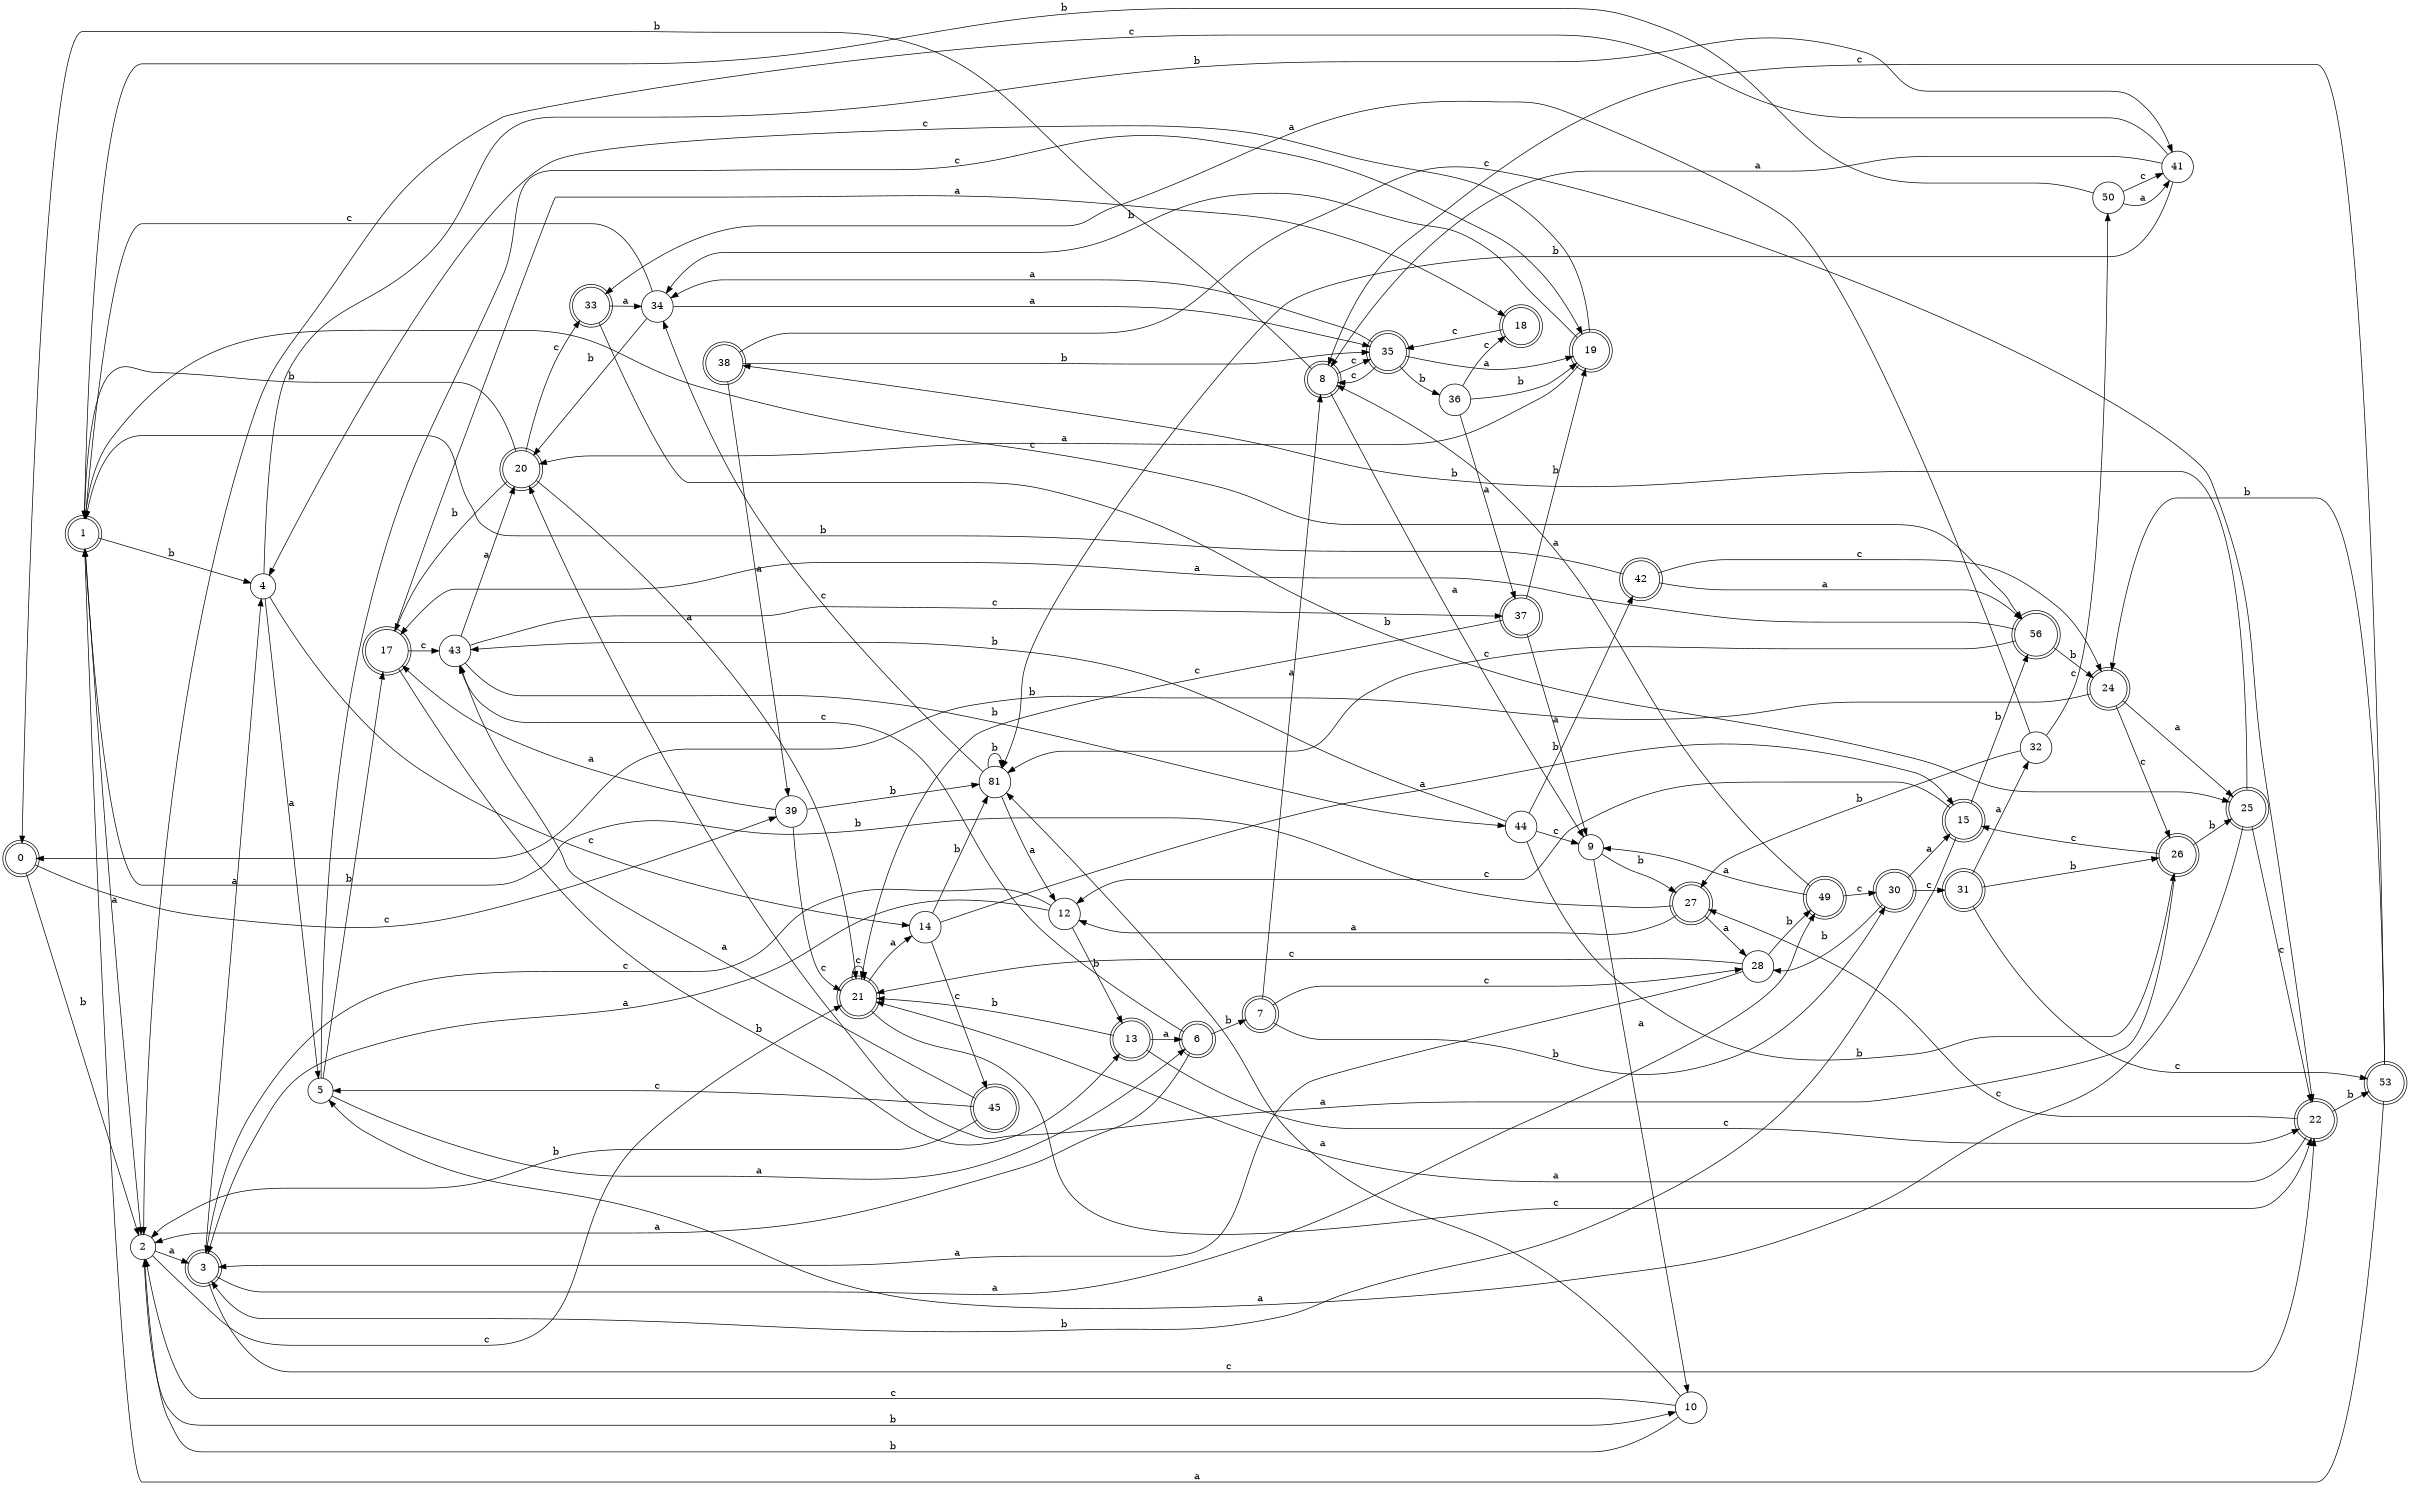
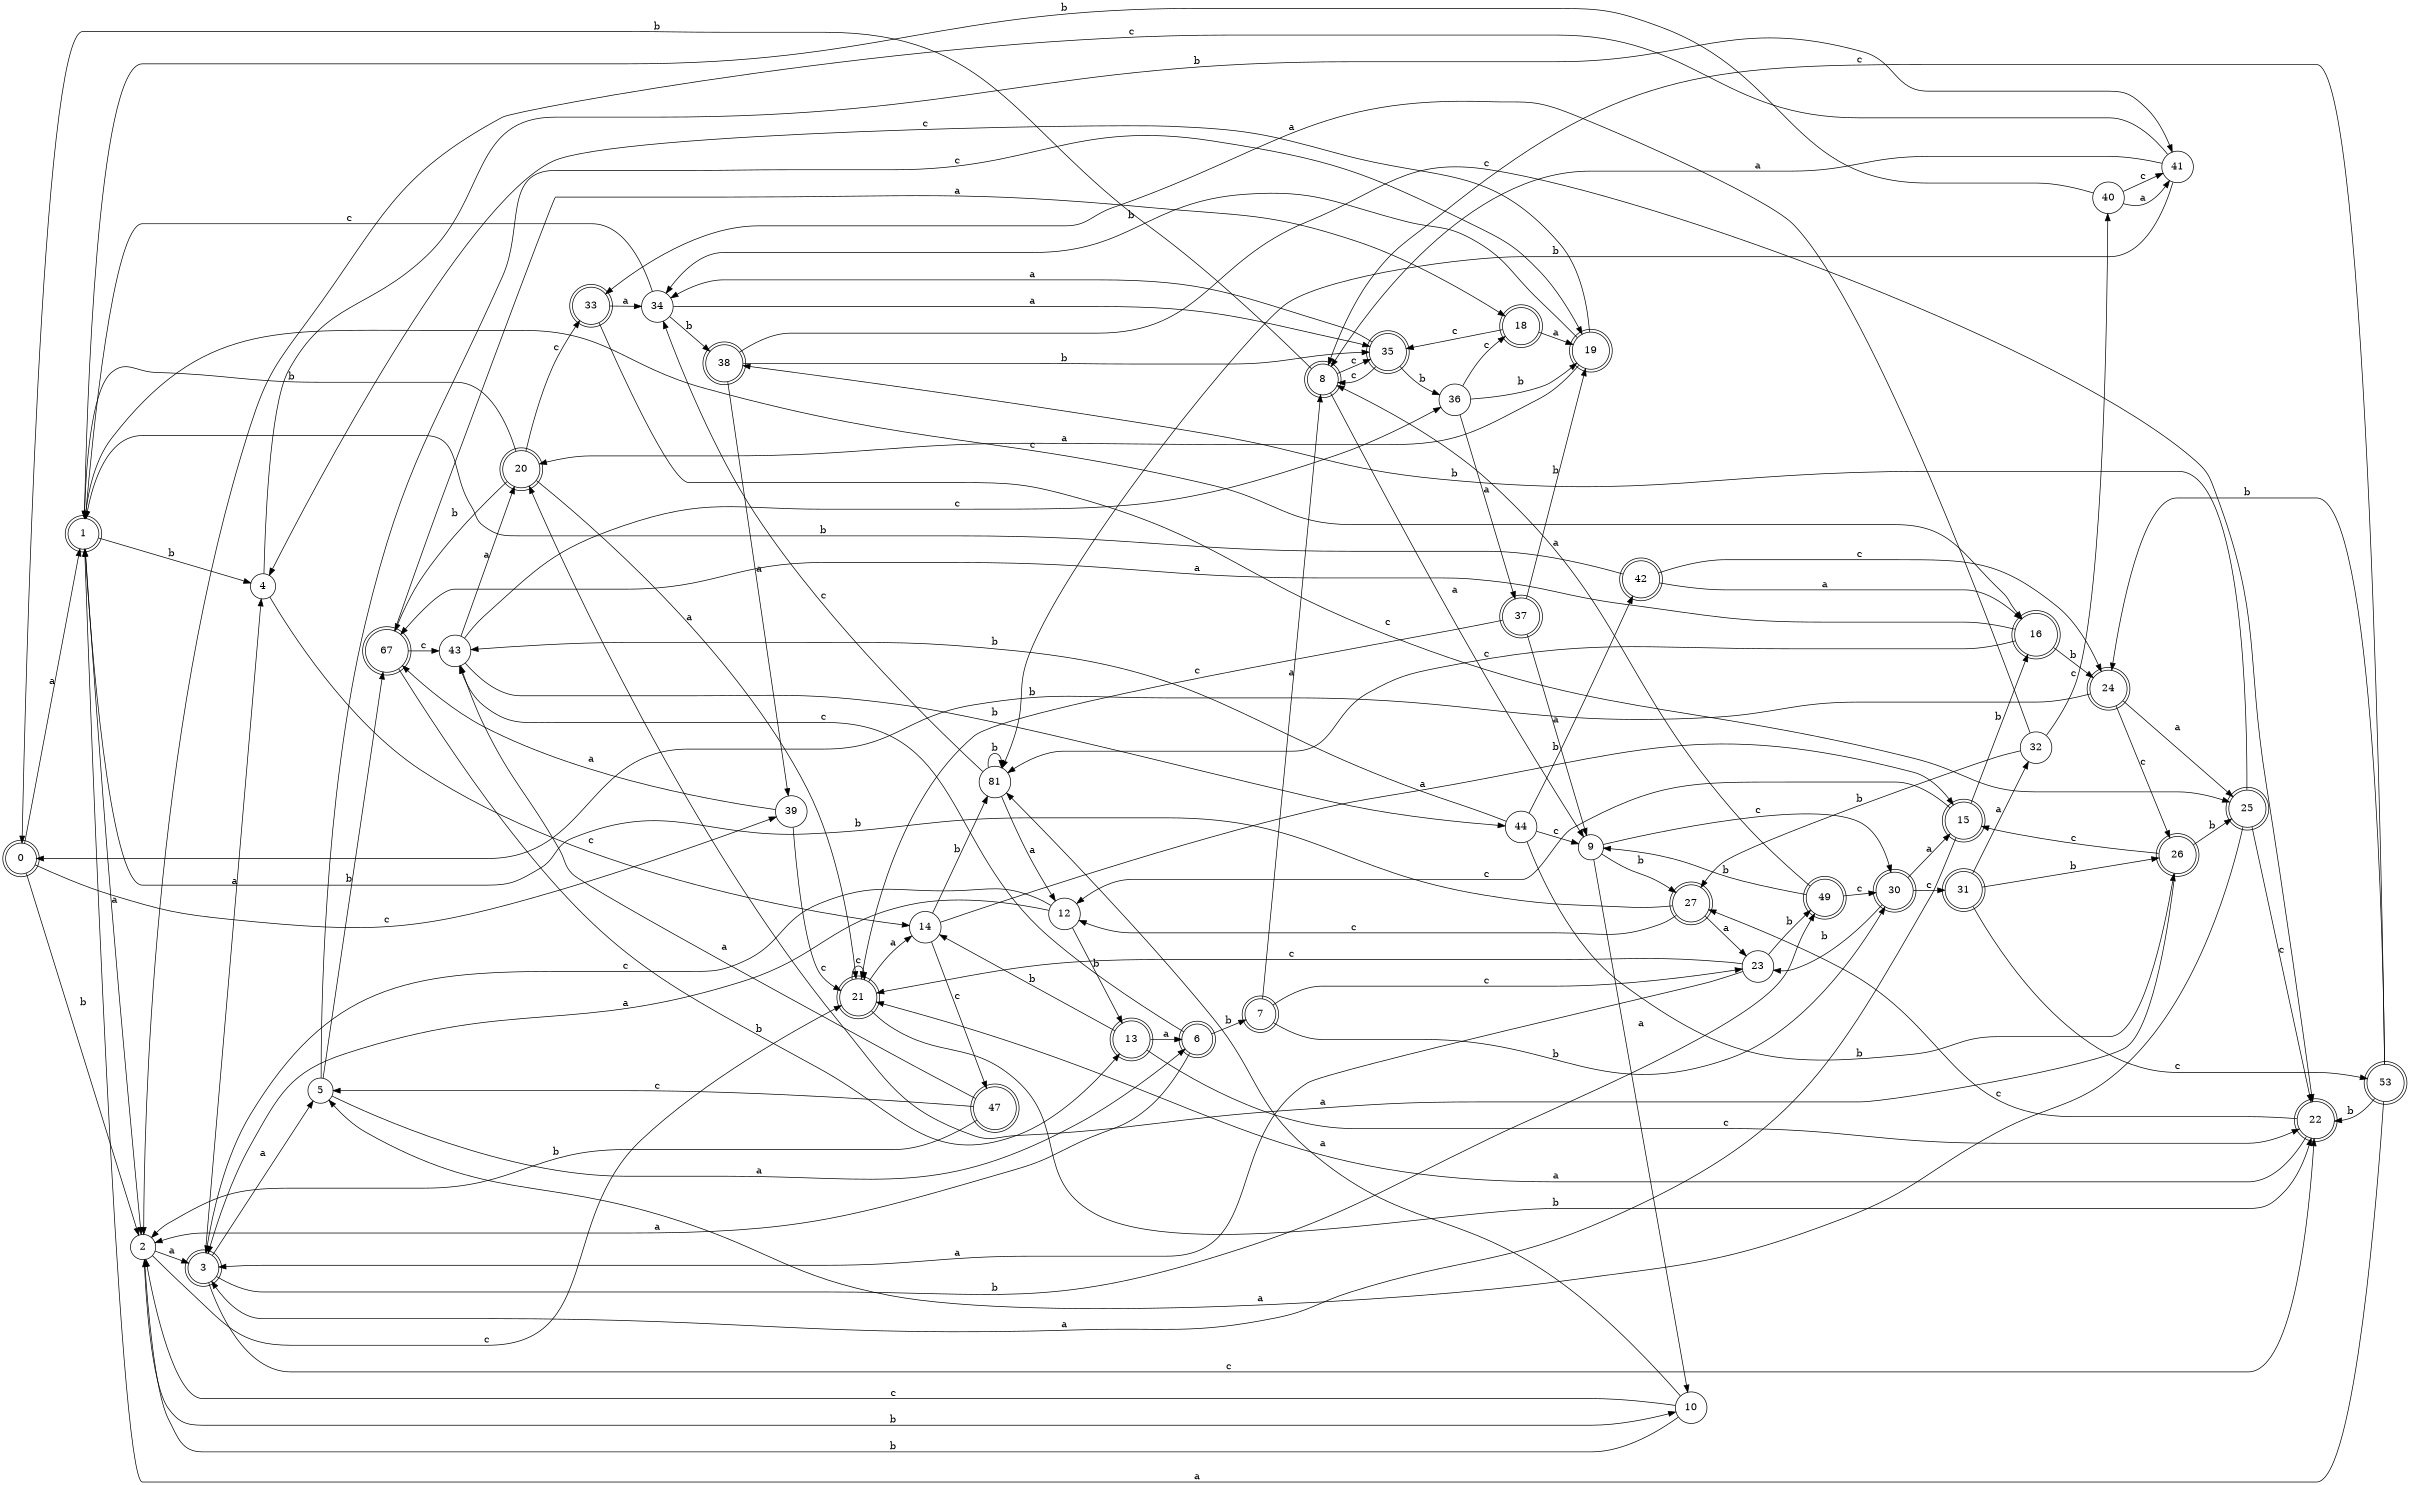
(2109, 198) -> (2109, 198)
(1486, 369) -> (1553, 337)
(593, 384) -> (687, 332)
(980, 608) -> (937, 509)
(1388, 622) -> (1388, 622)
(2036, 635) -> (2036, 635)
(387, 651) -> (387, 651)
none -> (52, 700)
(890, 797) -> none
none -> (1758, 817)
(291, 835) -> (261, 1181)
(1726, 871) -> (1726, 871)
(1354, 928) -> (1354, 928)
(1758, 967) -> (1758, 967)
(999, 1013) -> (1030, 984)
(2347, 1103) -> (2360, 1113)
(995, 1108) -> (995, 1108)
(1556, 1203) -> (1556, 1203)
(995, 1288) -> (995, 1288)
(1064, 1325) -> (1064, 1325)
